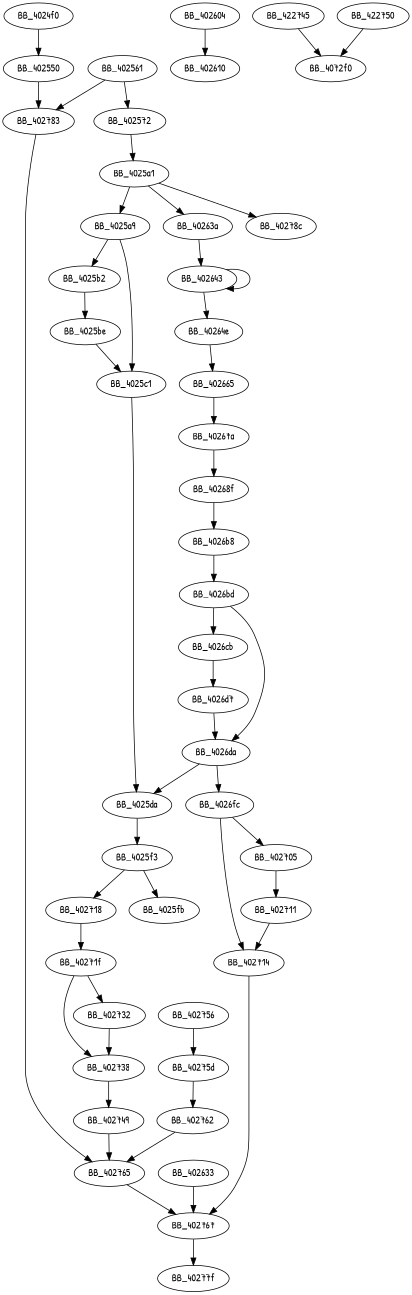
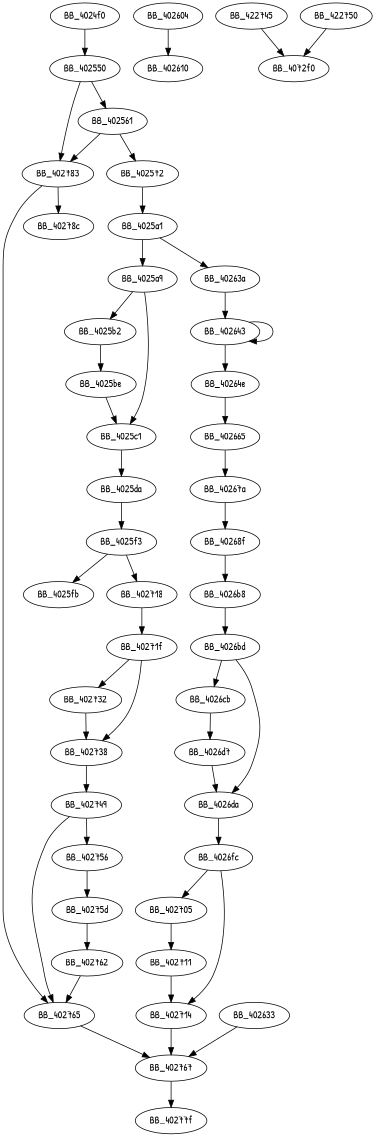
none -> (97, 92)
(204, 199) -> (58, 197)
(180, 777) -> none
none -> (87, 828)
